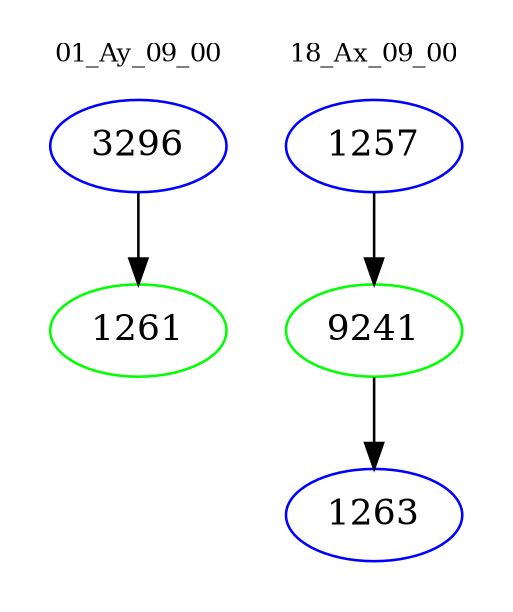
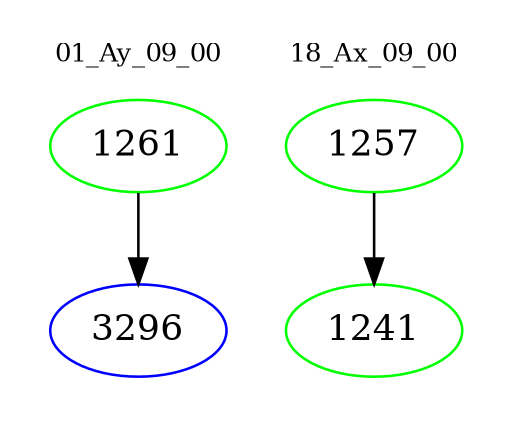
(374, 146) -> (374, 146)
(138, 226) -> (138, 226)
(374, 331) -> (374, 331)
(374, 515) -> none
